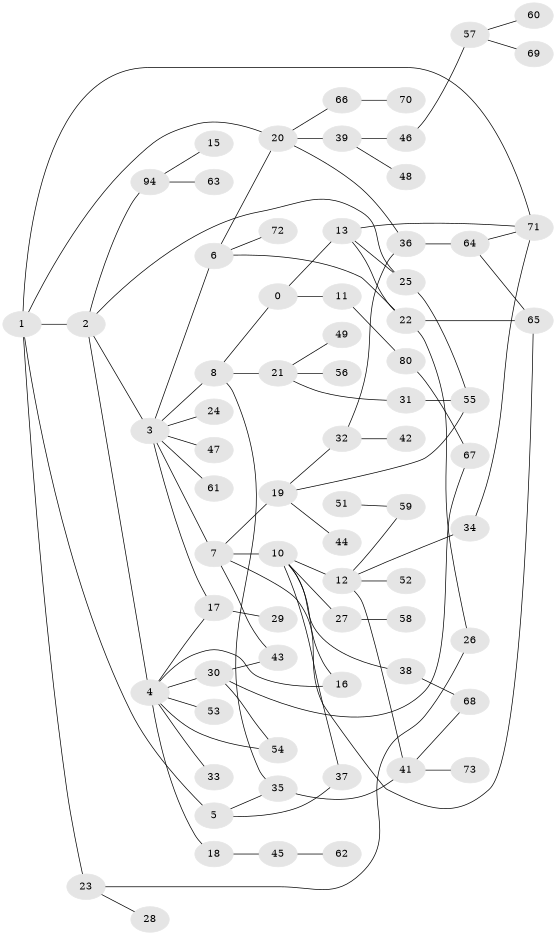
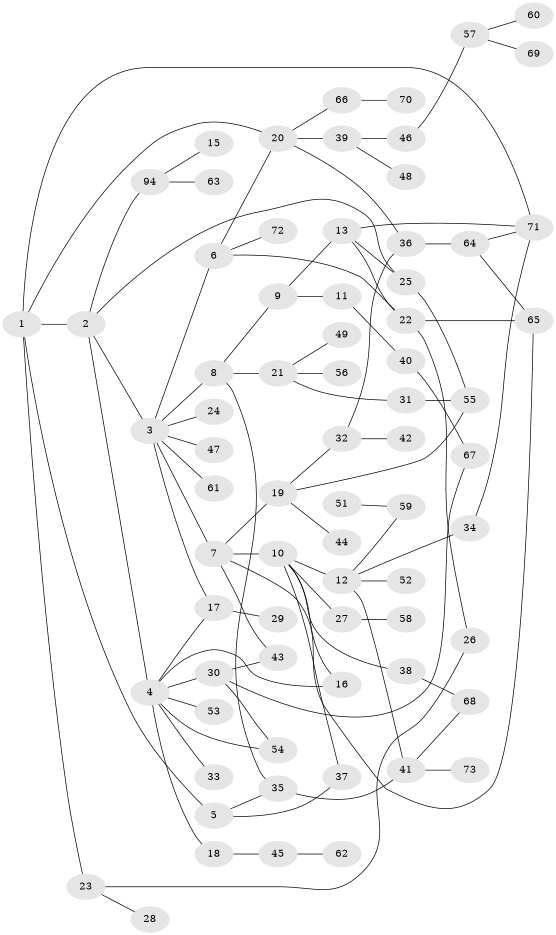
(278, 297) -> (278, 297)
(406, 361) -> (406, 361)
